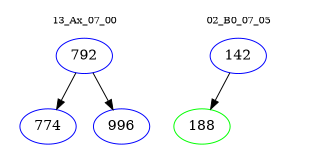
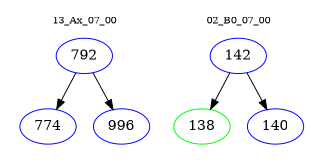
(239, 21) -> (239, 21)
(202, 126) -> (202, 126)
none -> (276, 126)
